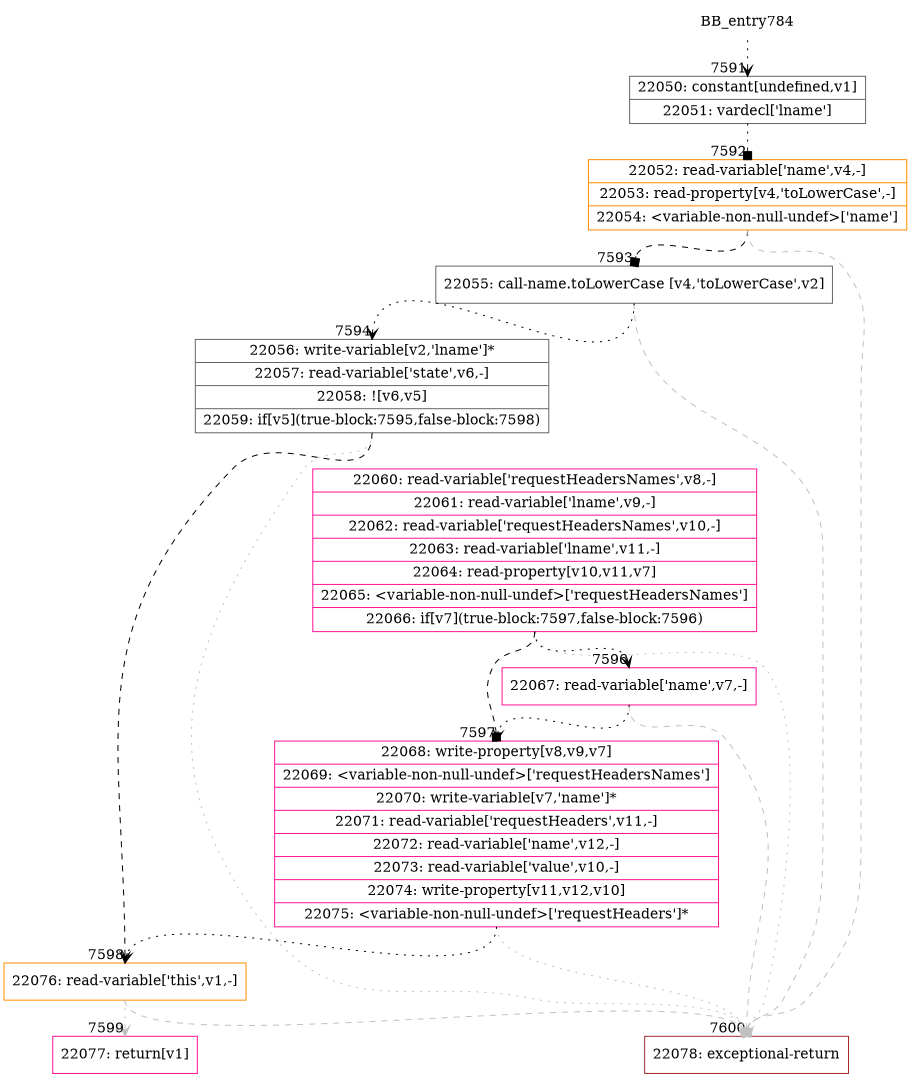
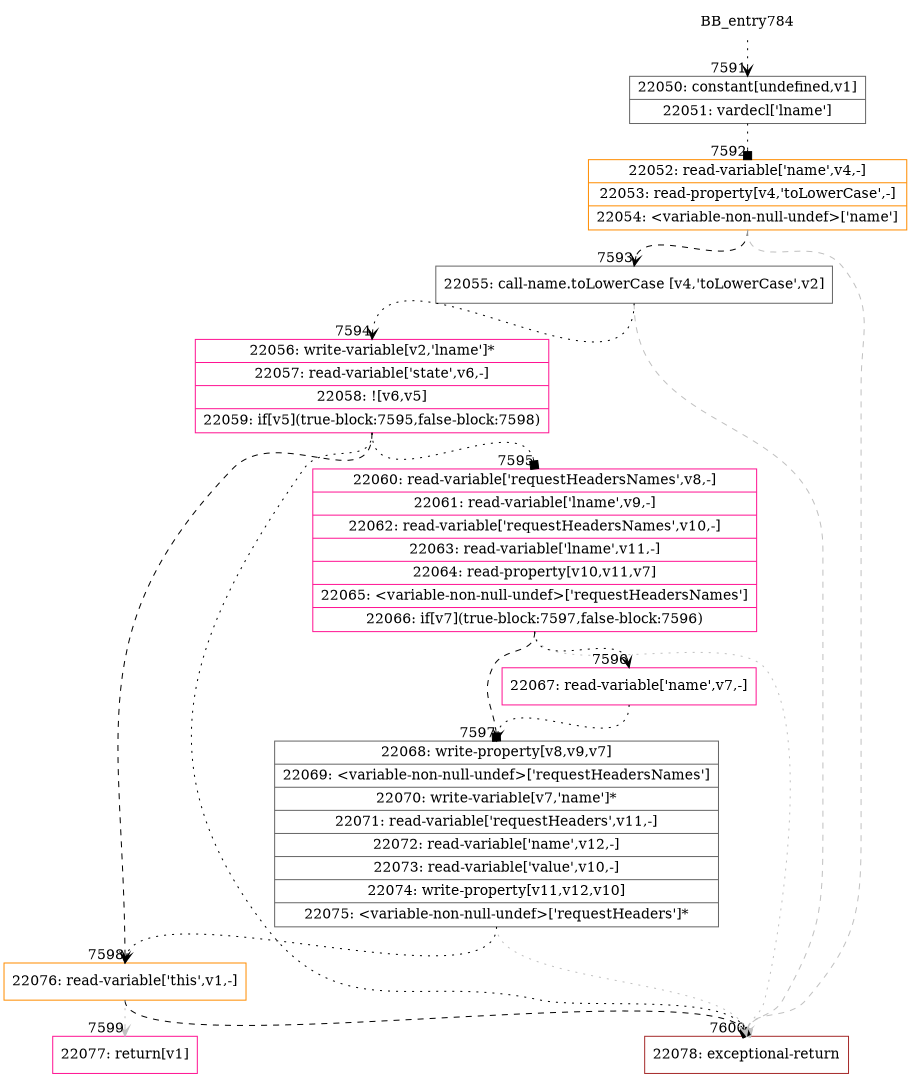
(696, 249) -> (696, 249)
(372, 386) -> (372, 386)
none -> (448, 452)
(765, 822) -> none
(497, 834) -> (497, 834)
(243, 893) -> (243, 893)
(431, 1018) -> (431, 1018)
